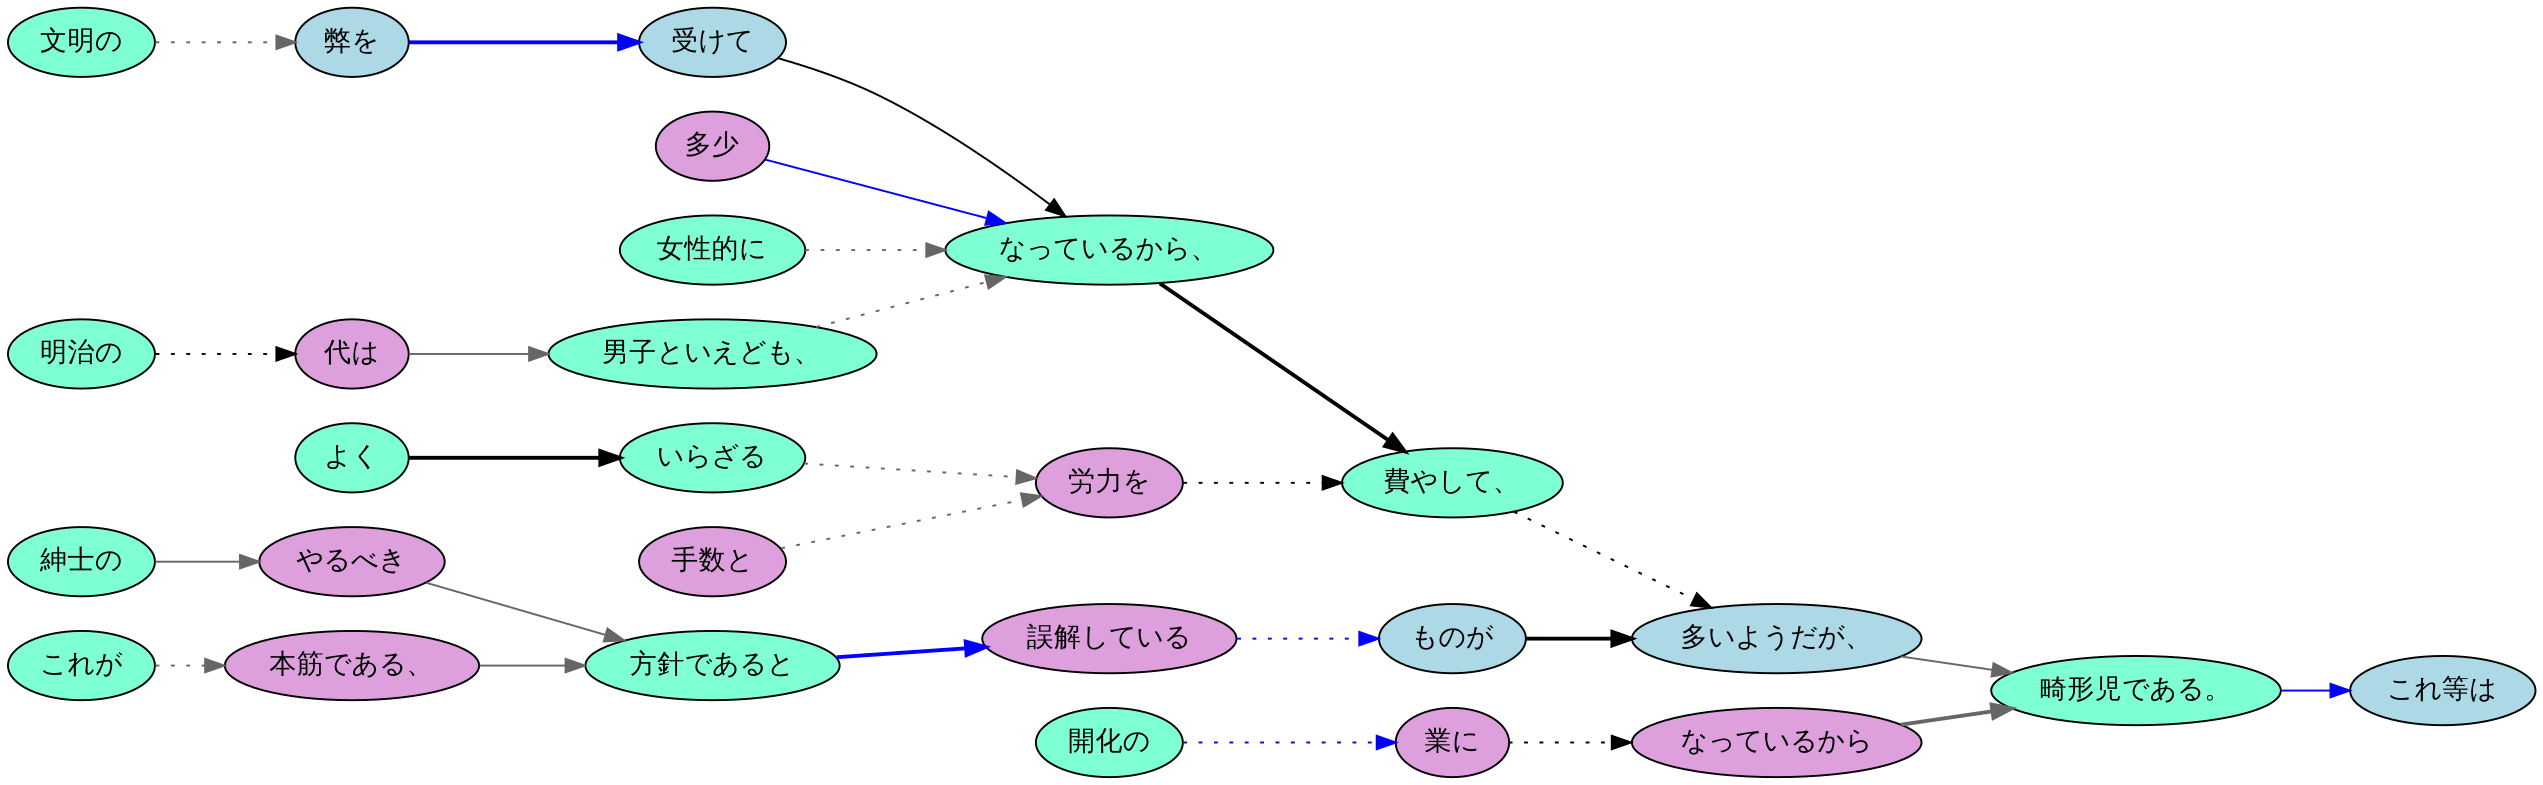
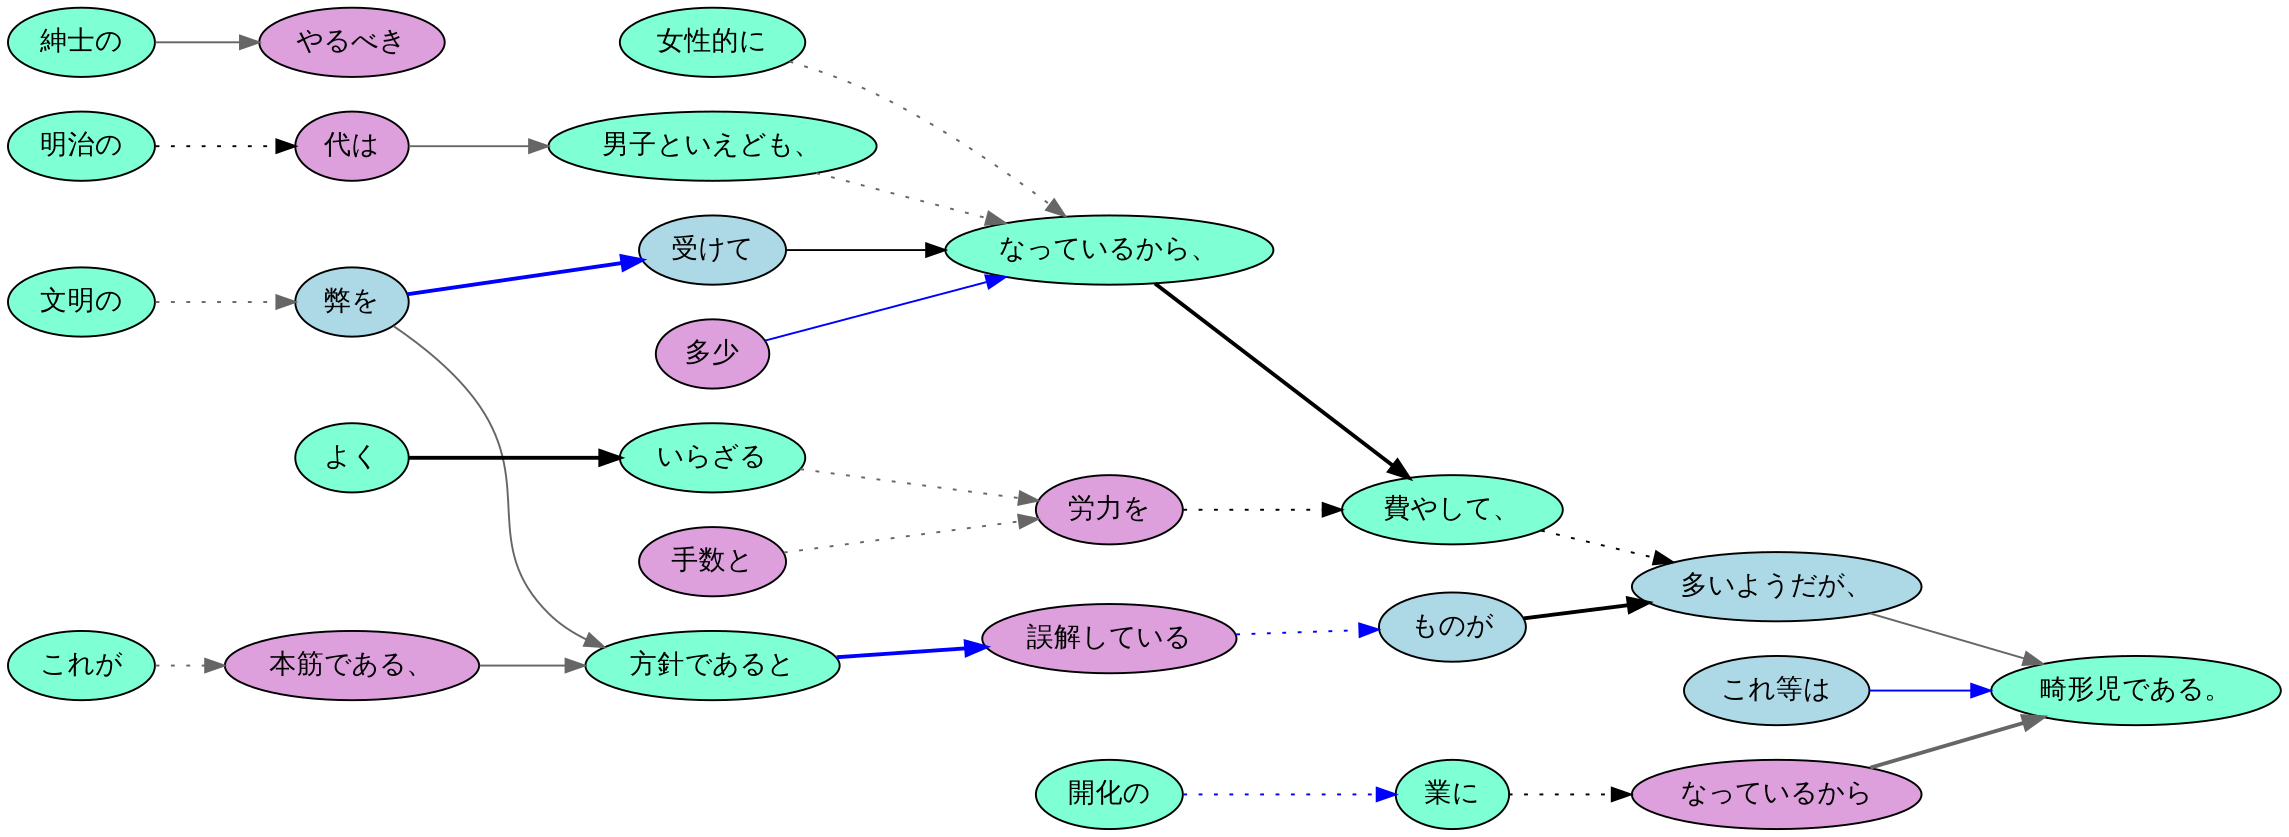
(516, 609) -> (506, 476)
(2306, 691) -> (1920, 691)
(1452, 743) -> (1452, 794)
